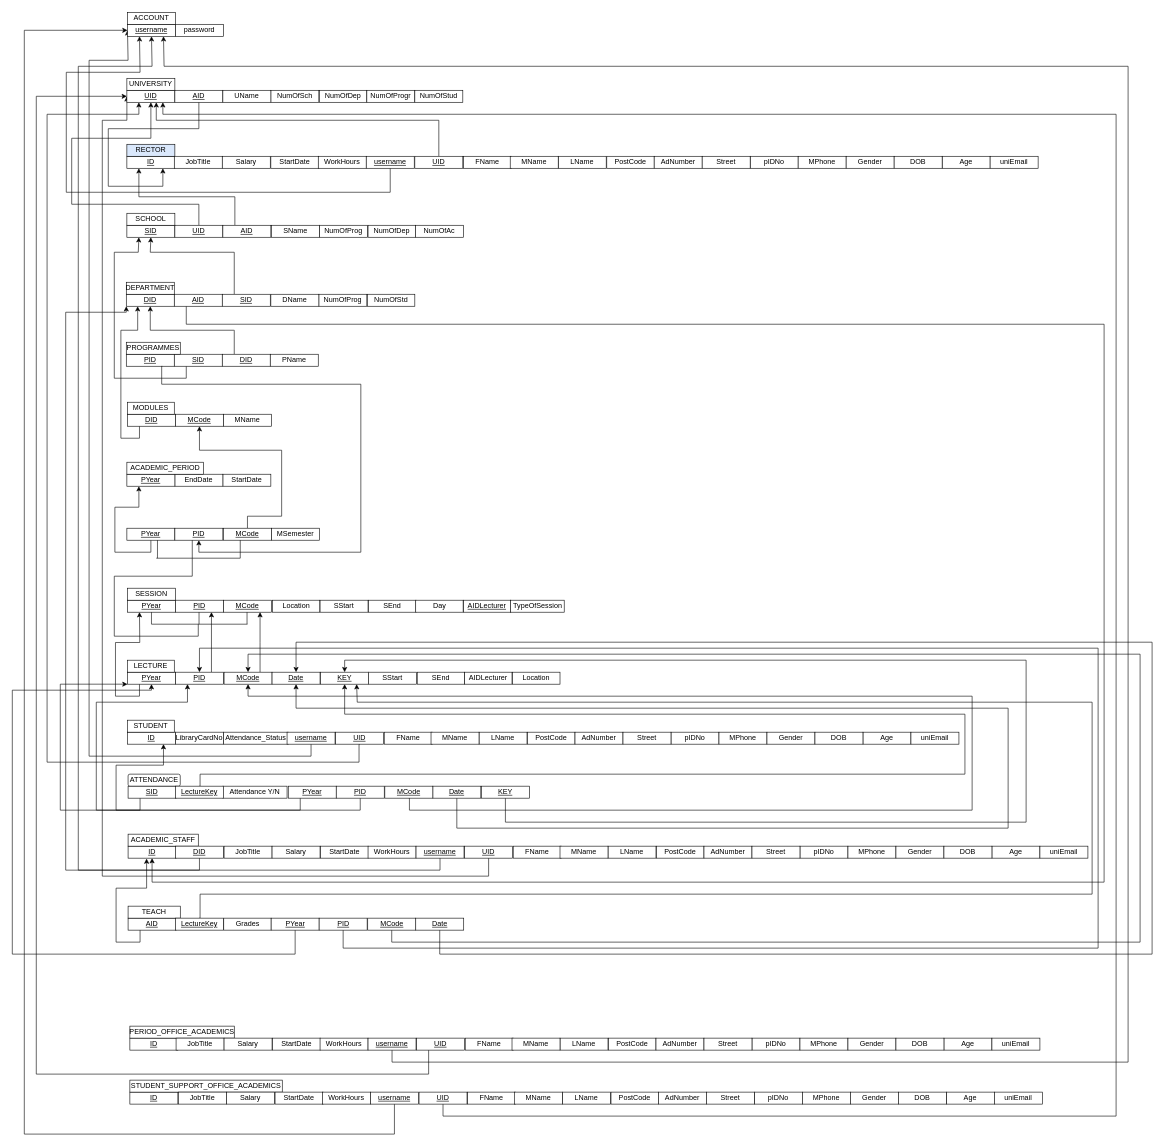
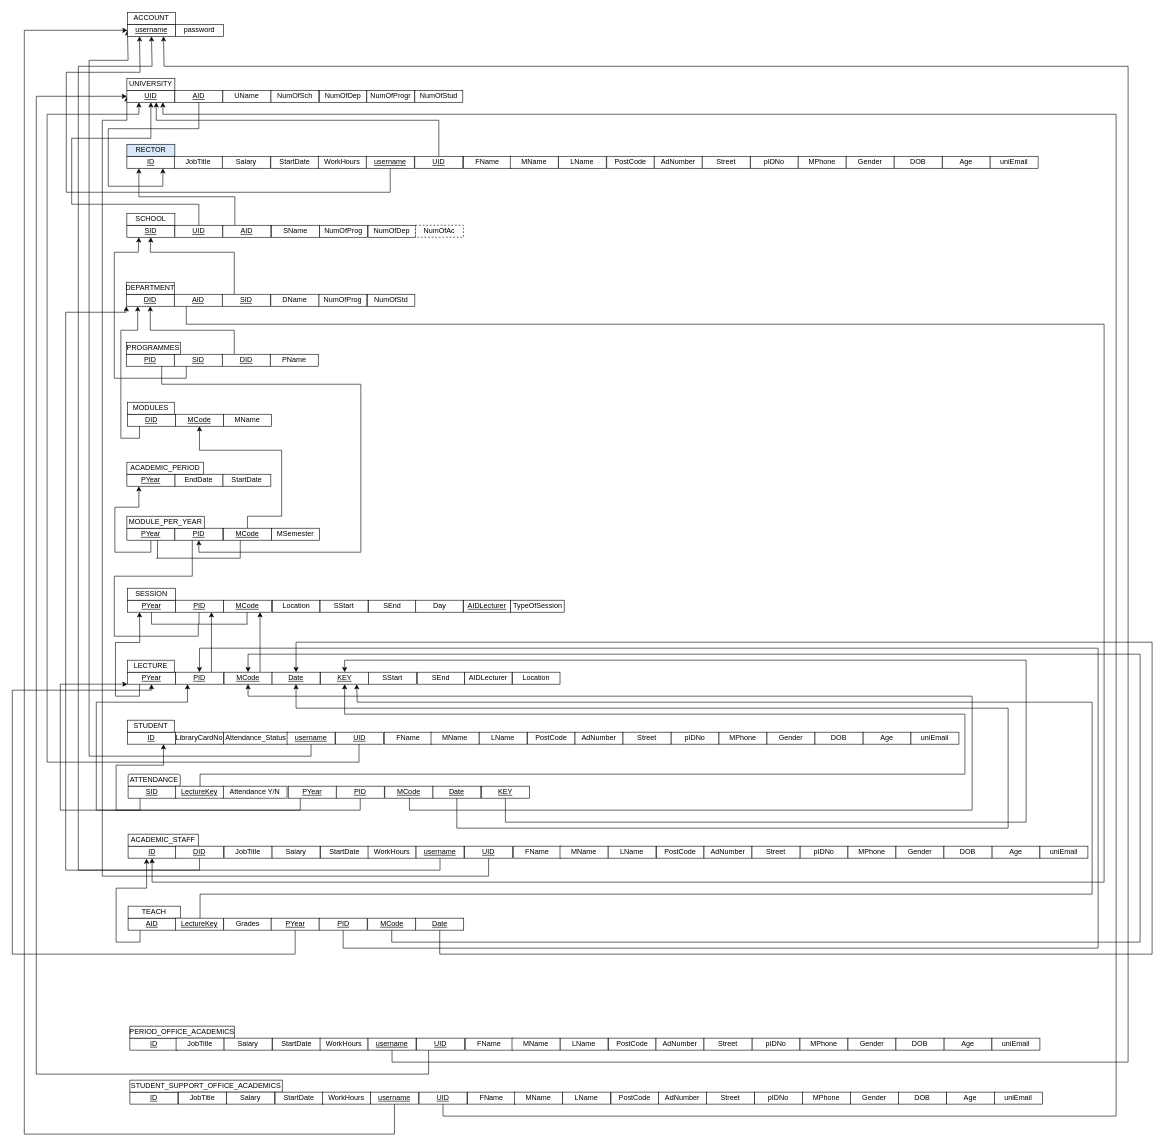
(440, 231) -> (440, 231)
none -> (166, 522)
